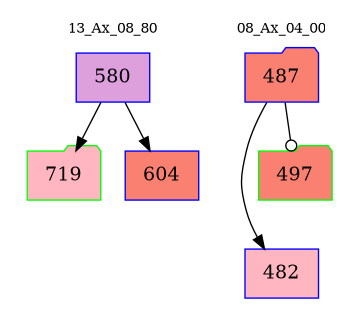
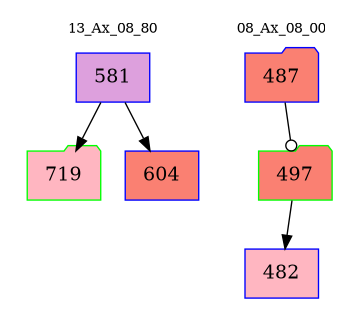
(282, 29) -> (282, 29)
(113, 78) -> (113, 78)
(243, 169) -> (290, 218)
